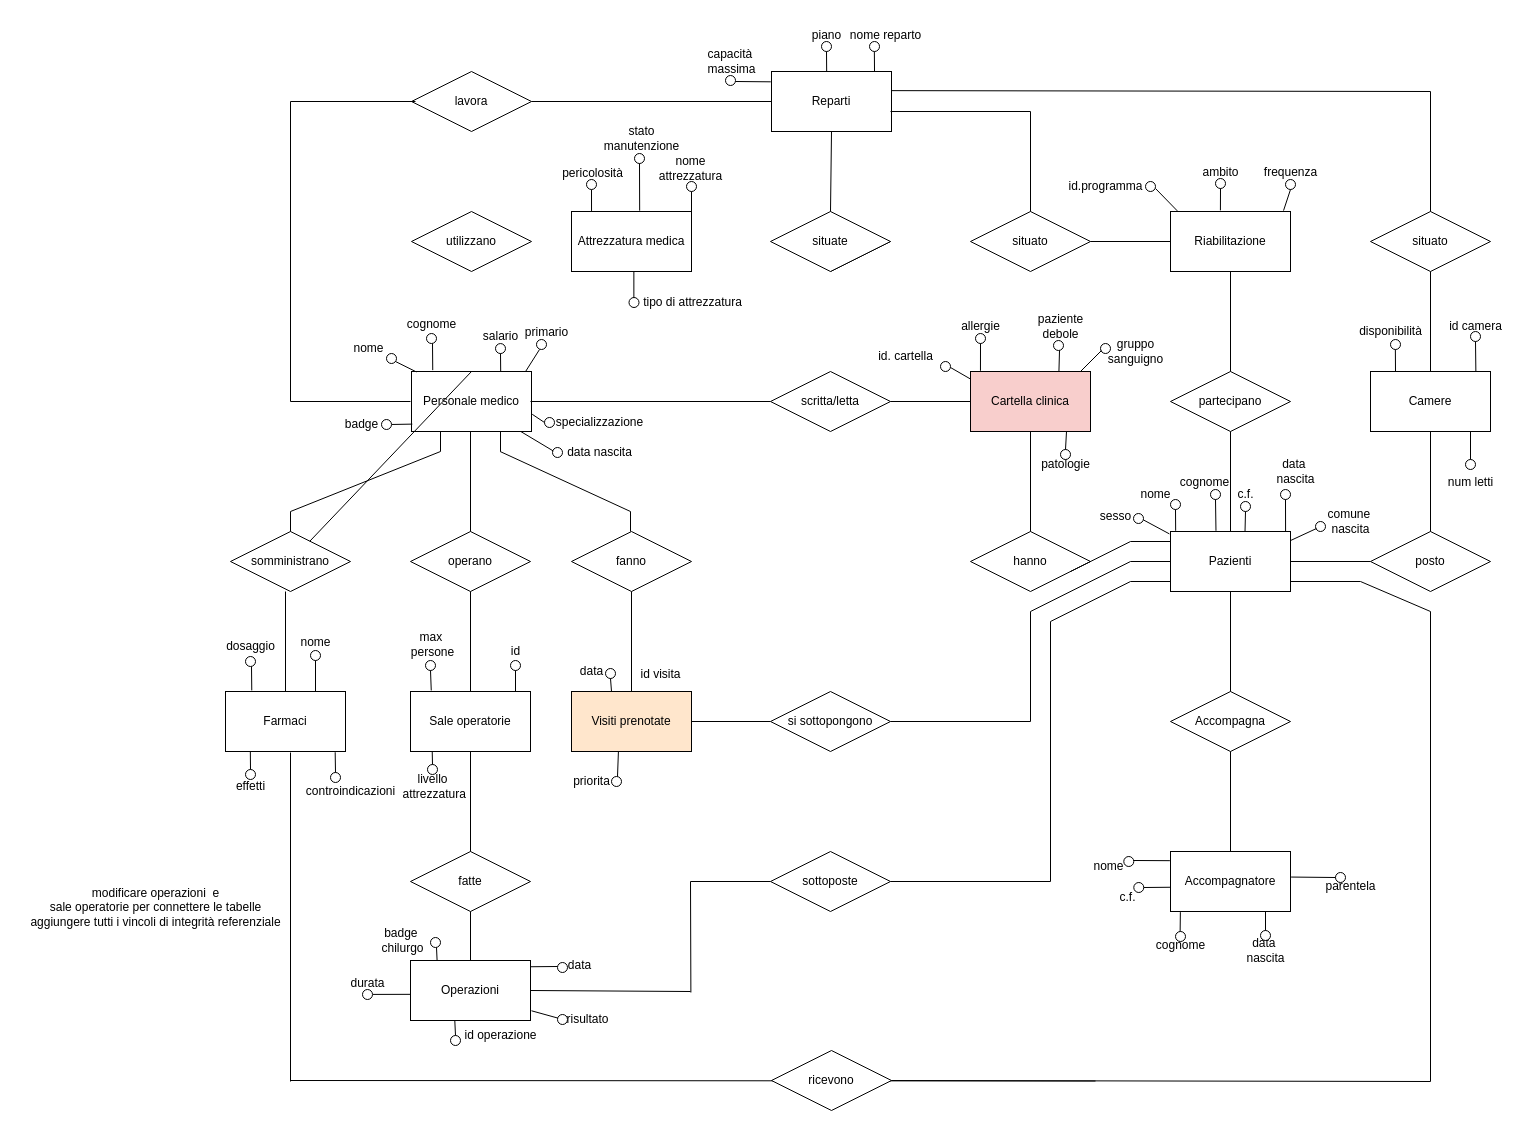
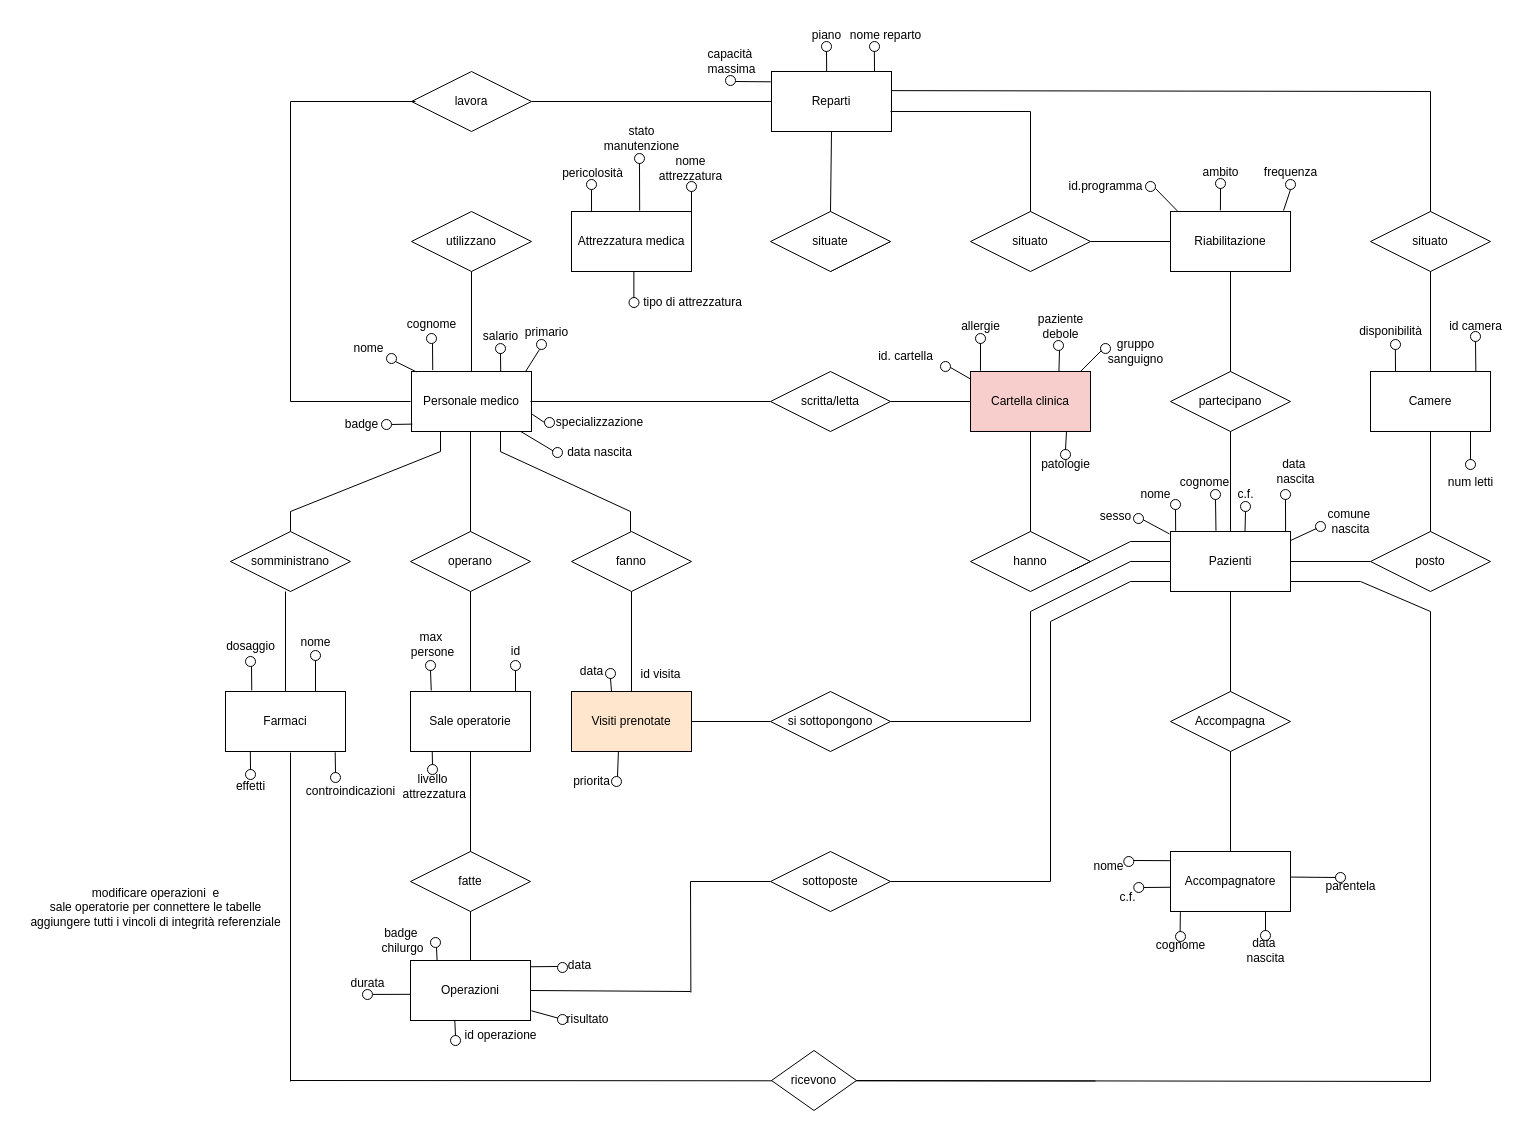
(391, 456) -> (472, 322)
(832, 1081) -> (814, 1081)
